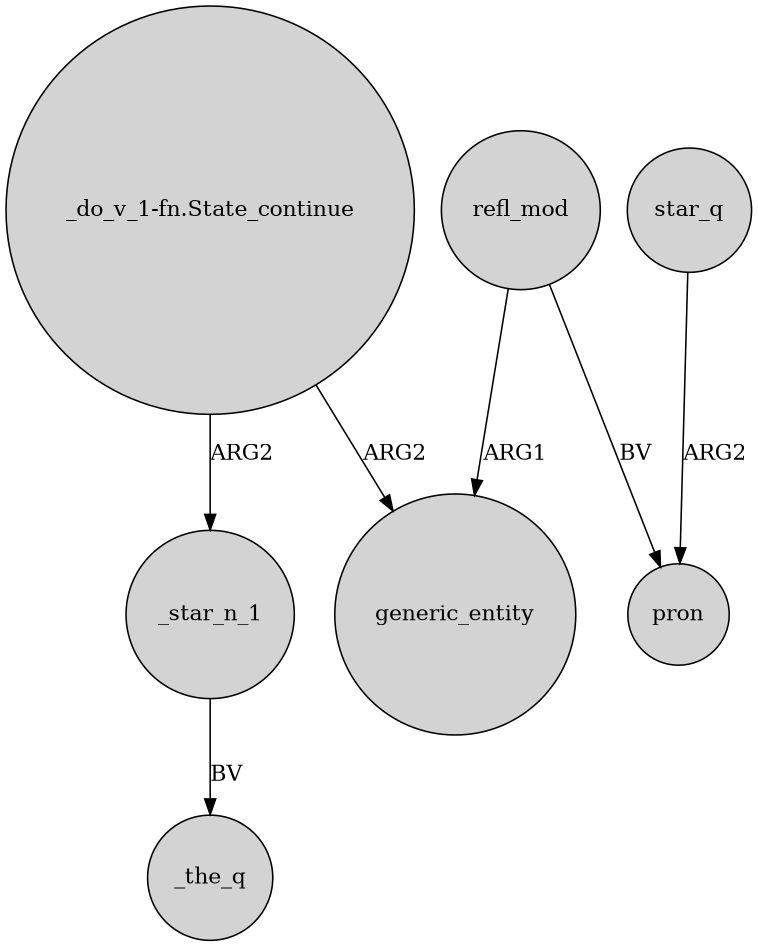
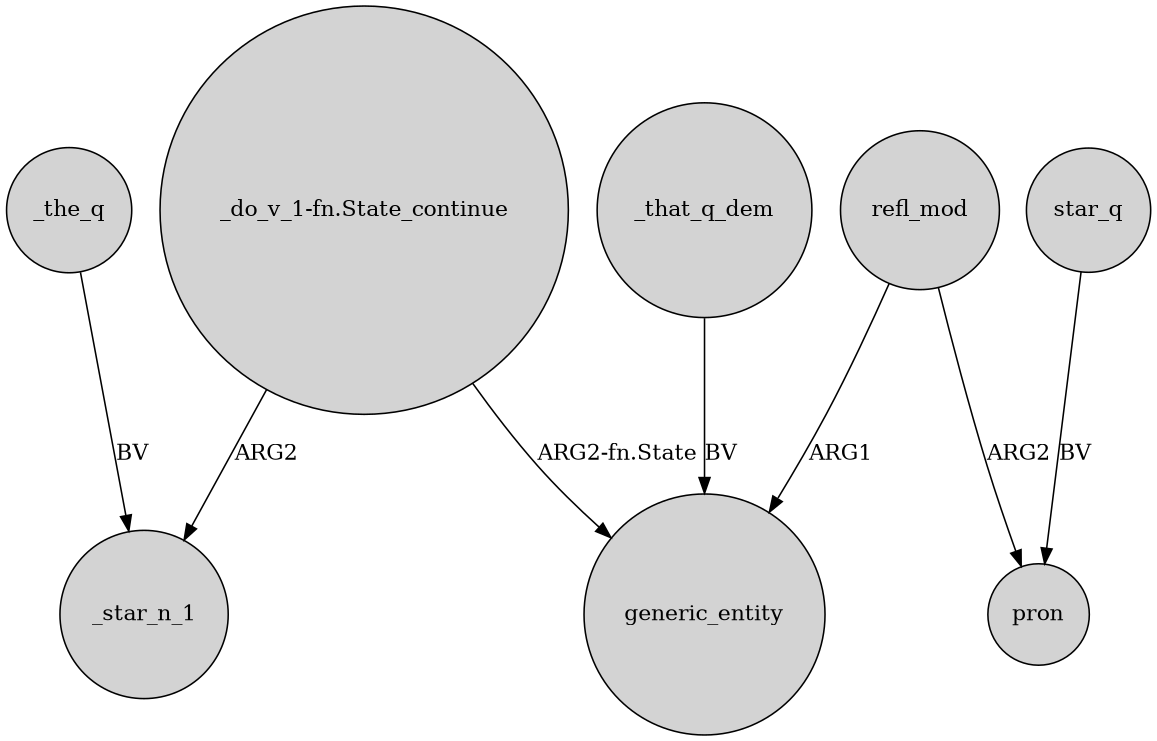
none -> (705, 210)
(395, 454) -> (618, 454)
(636, 454) -> (1019, 454)
(715, 454) -> (1075, 454)
(210, 749) -> (103, 394)
